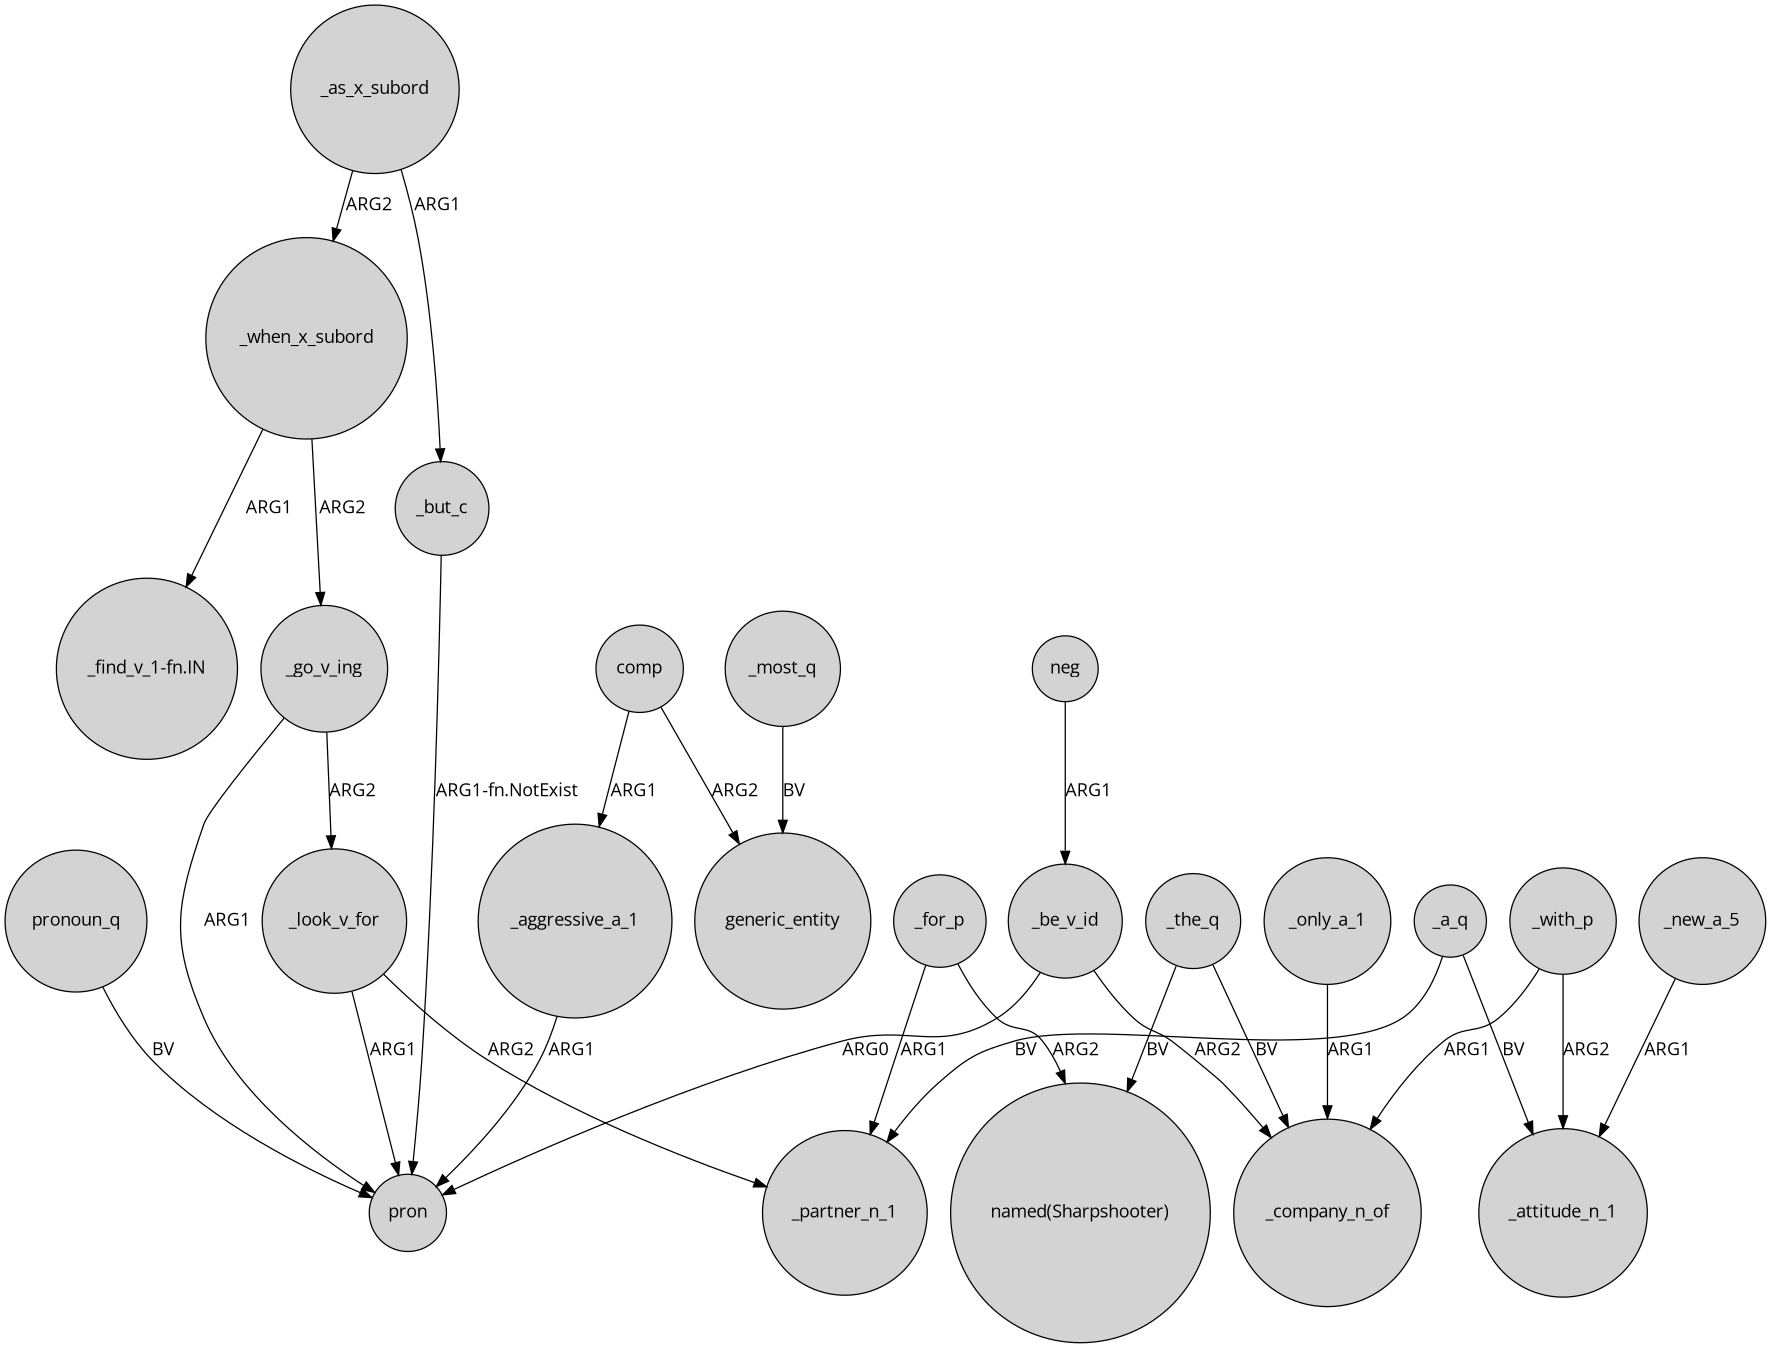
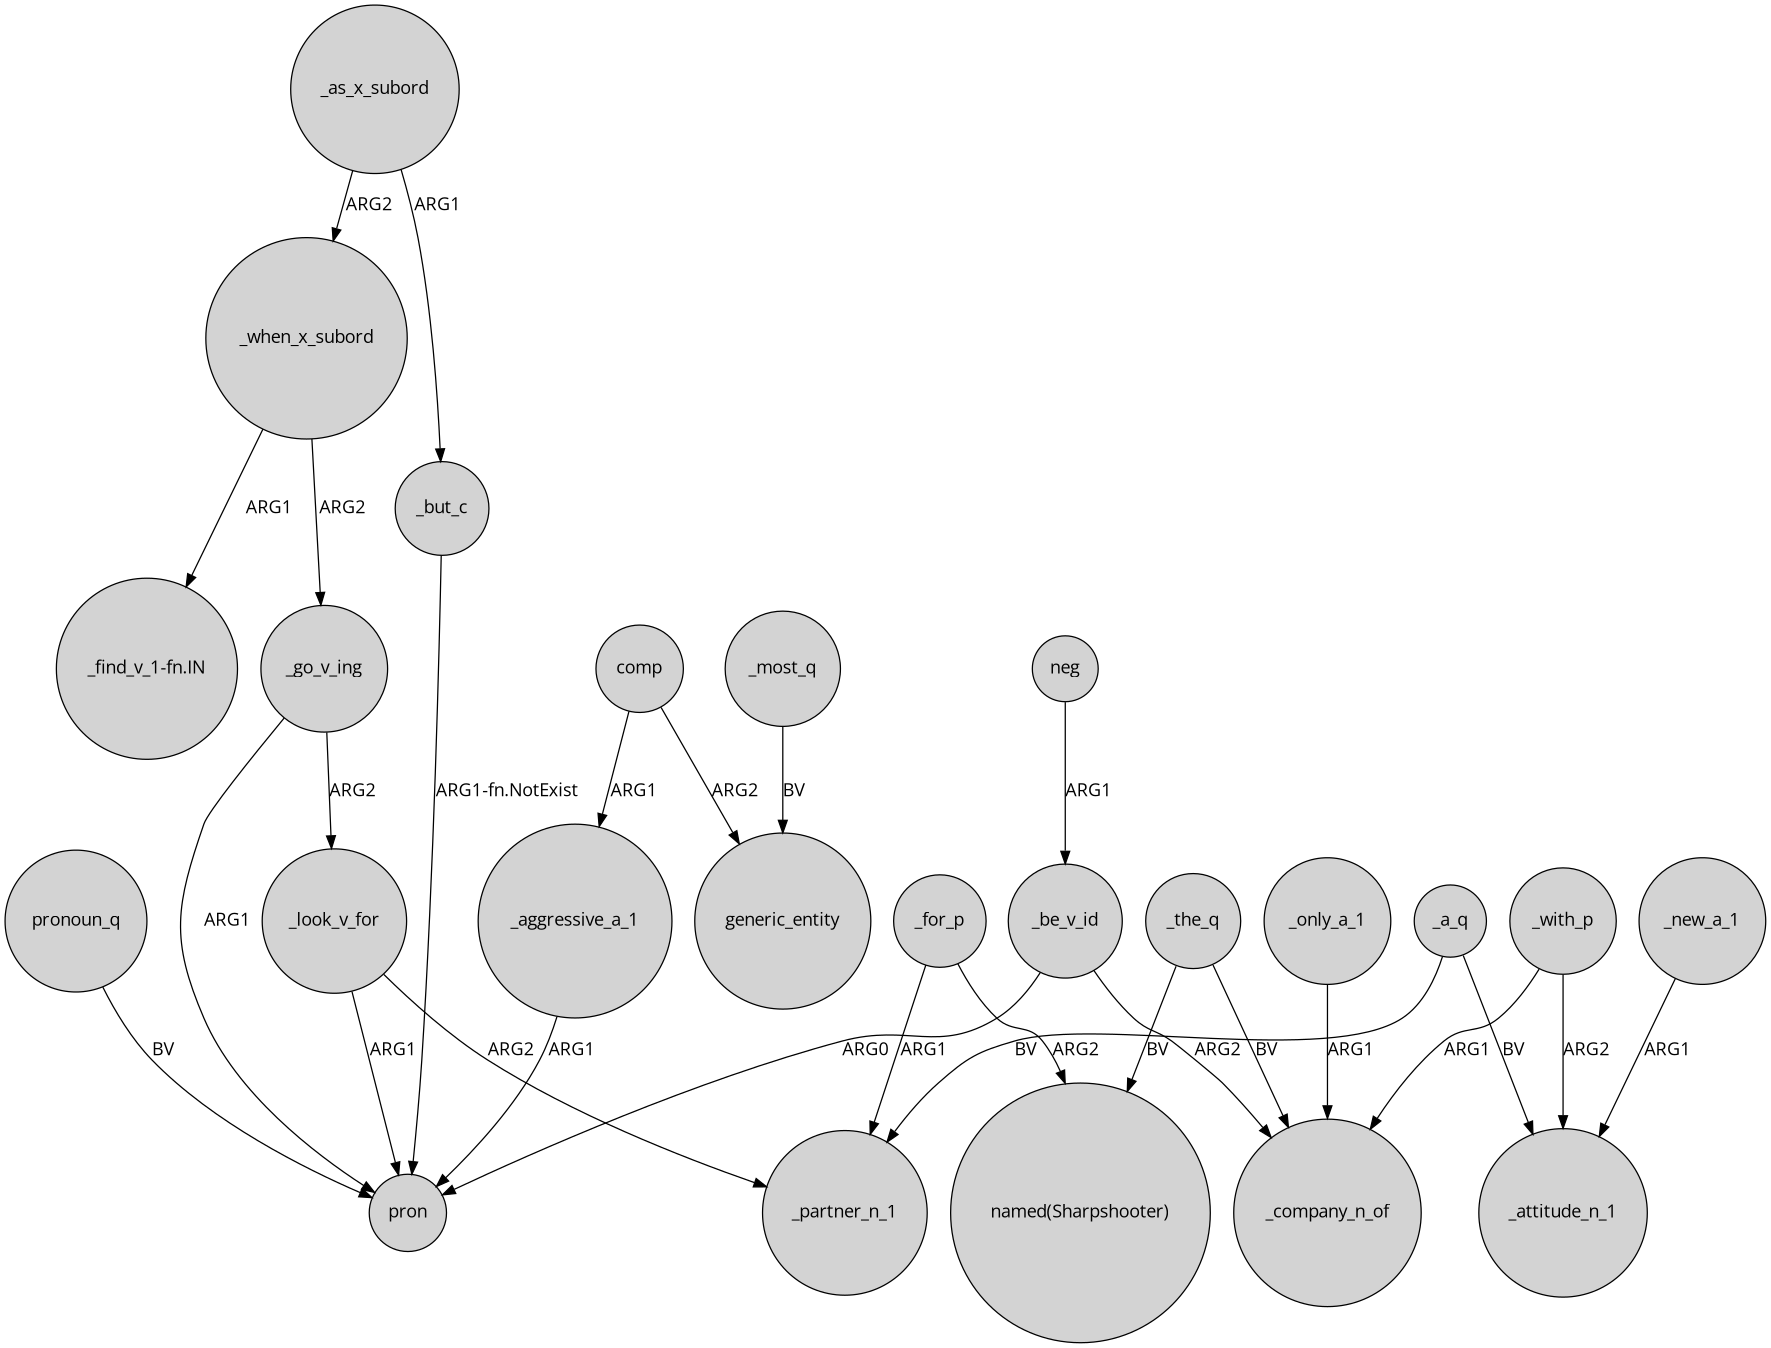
(1702, 921) -> (1702, 921)
